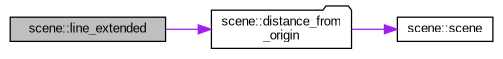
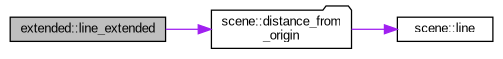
(88, 29) -> (88, 29)
(445, 29) -> (445, 29)
